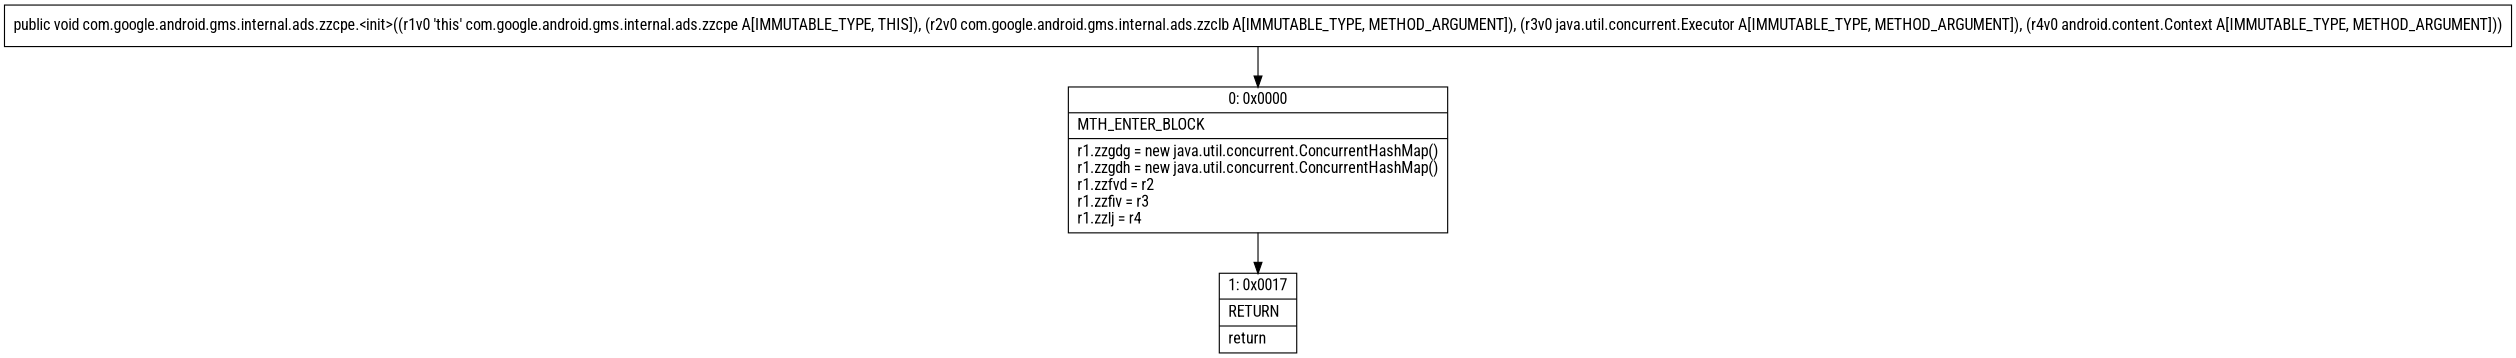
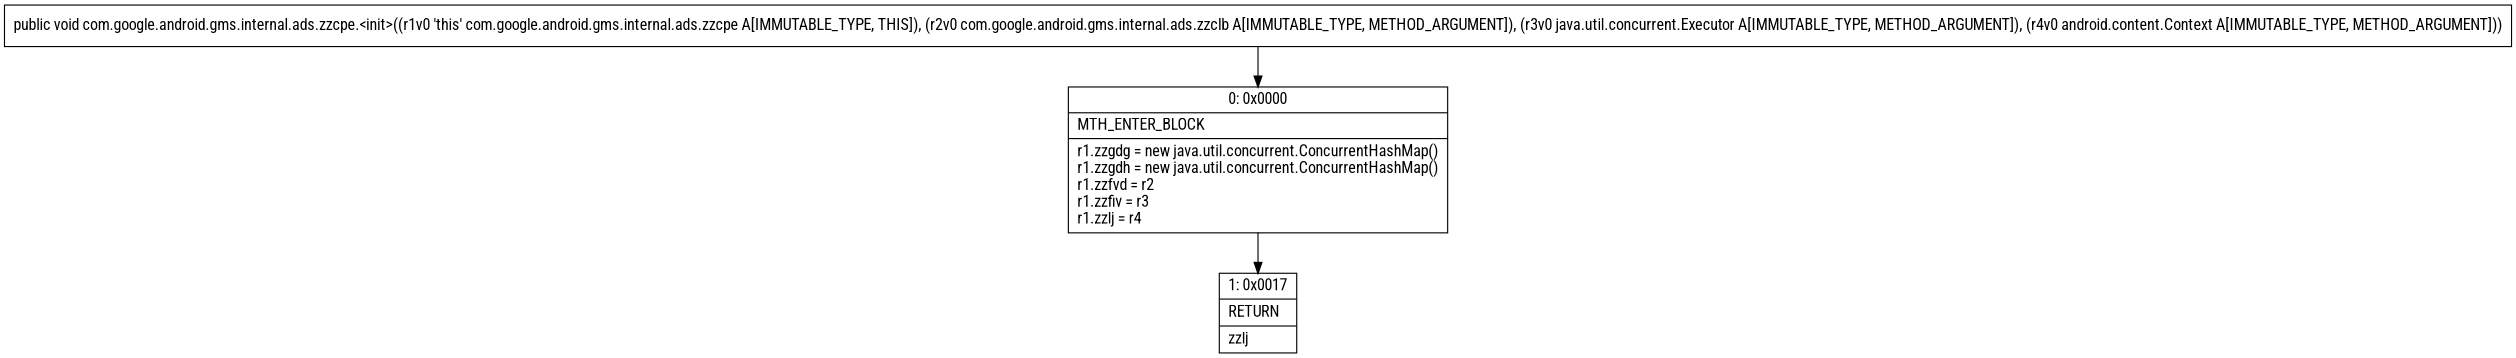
(1247, 339) -> (1239, 339)
